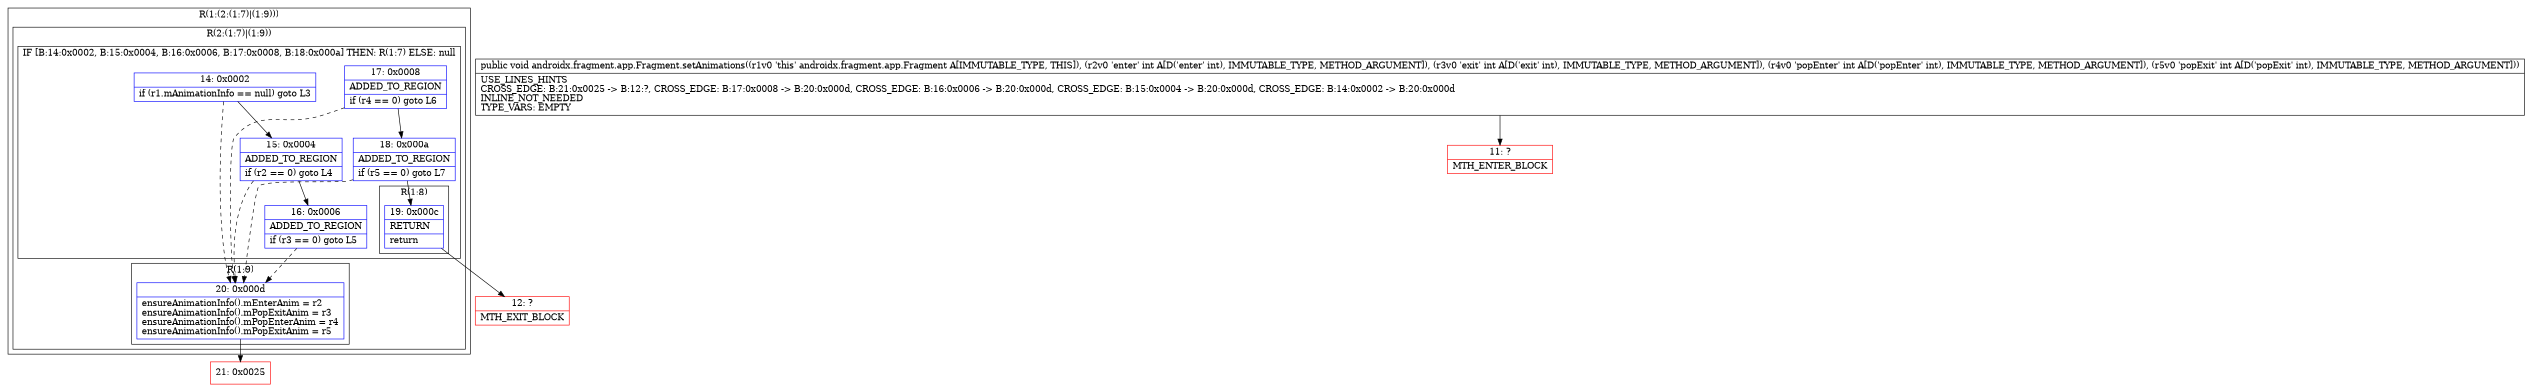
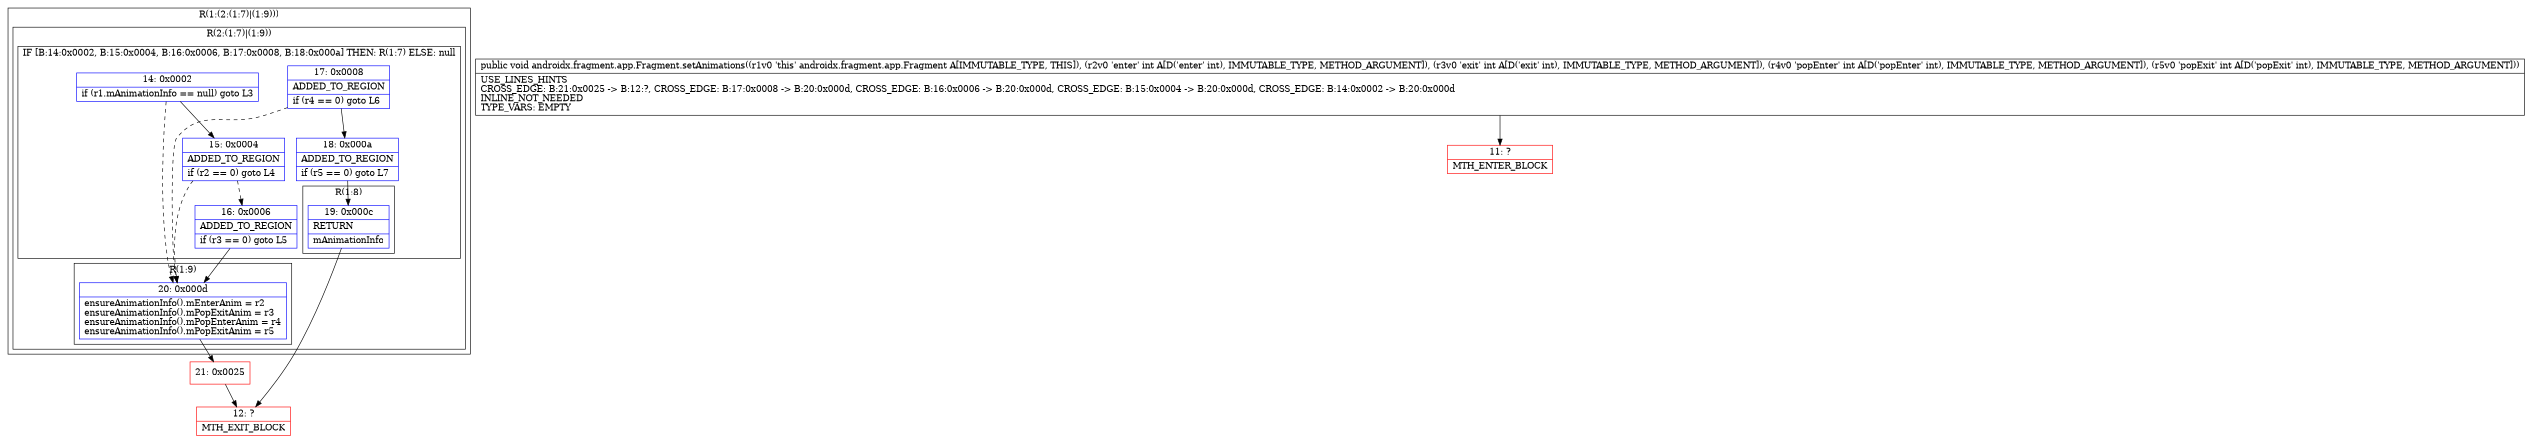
(260, 186) -> none
(302, 190) -> (239, 190)
(404, 241) -> (349, 241)
(279, 267) -> (216, 267)
none -> (230, 393)
